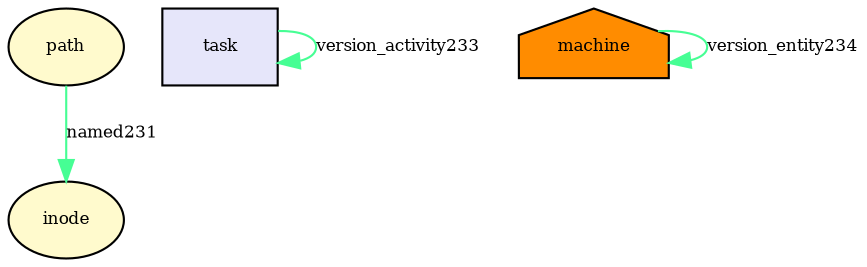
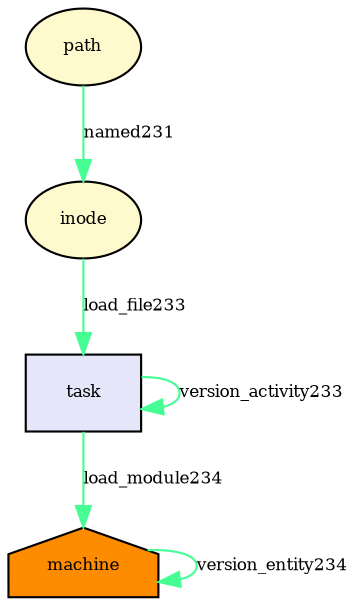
none -> (83, 296)
none -> (83, 469)
